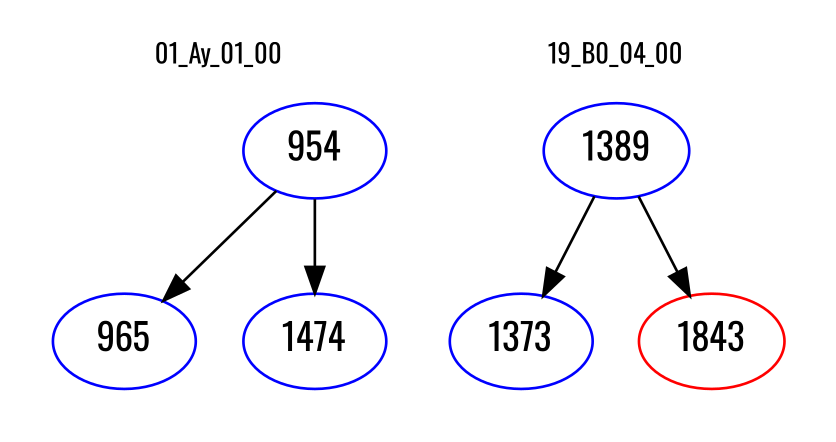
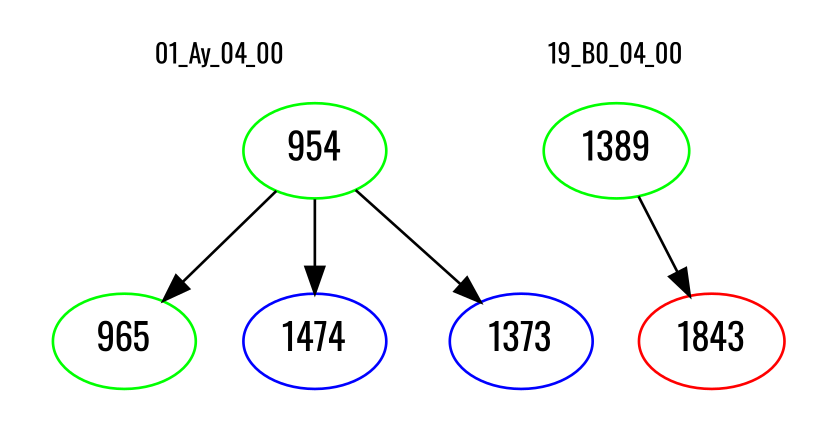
(220, 57) -> (220, 57)
(315, 151) -> (315, 151)
(616, 151) -> (616, 151)
(575, 234) -> (390, 221)
(124, 341) -> (124, 341)
